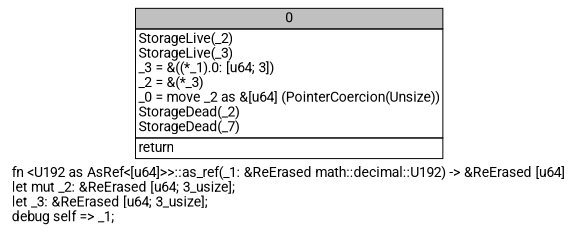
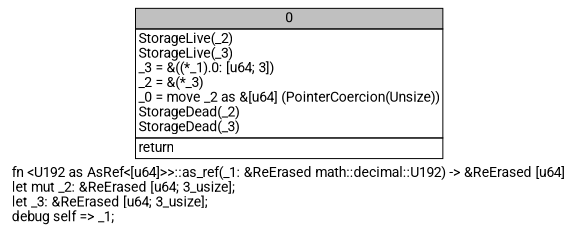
(189, 127) -> (189, 127)
